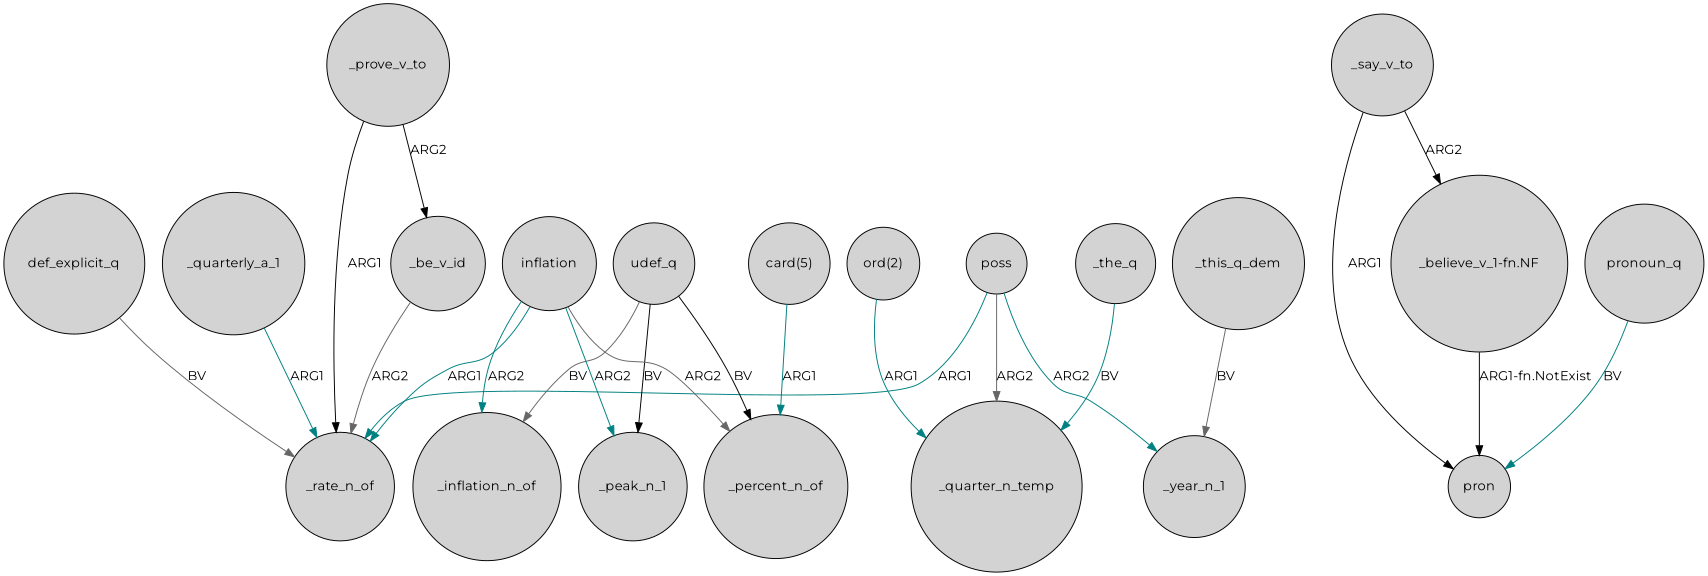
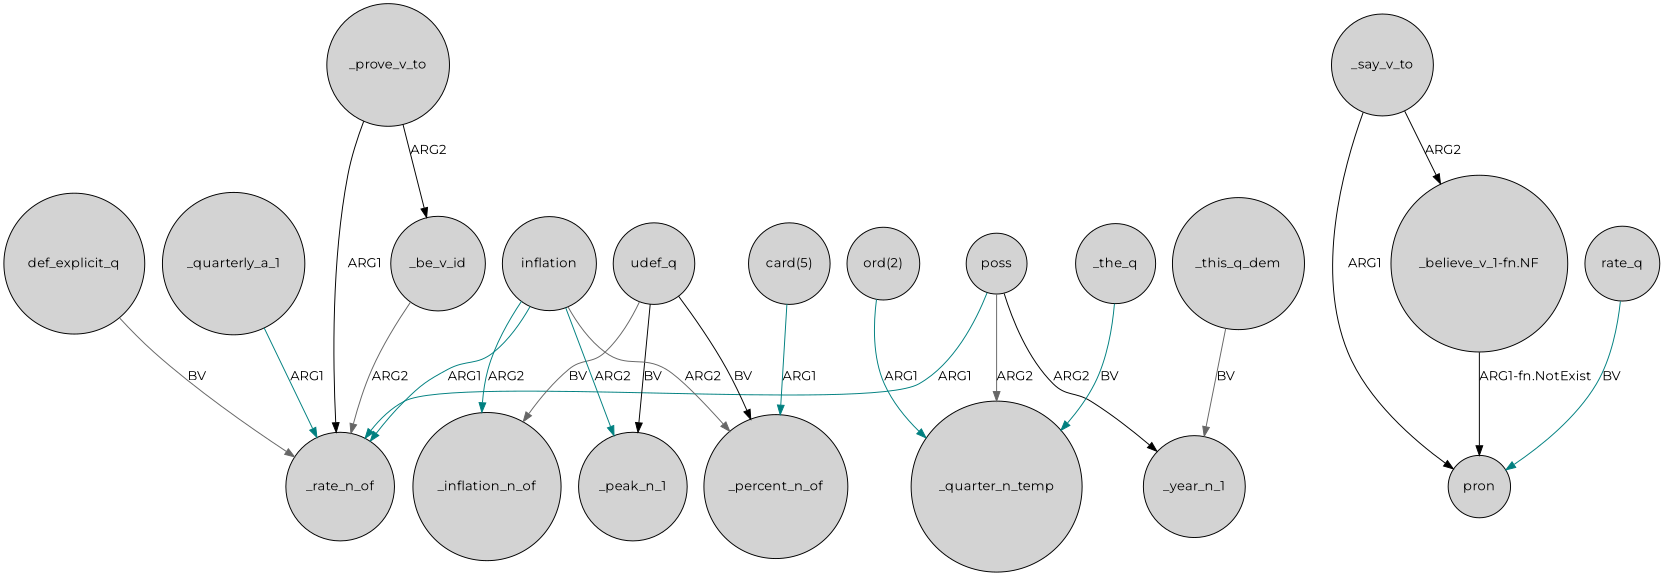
(1644, 264) -> (1622, 264)
(1058, 388) -> (1058, 388)
